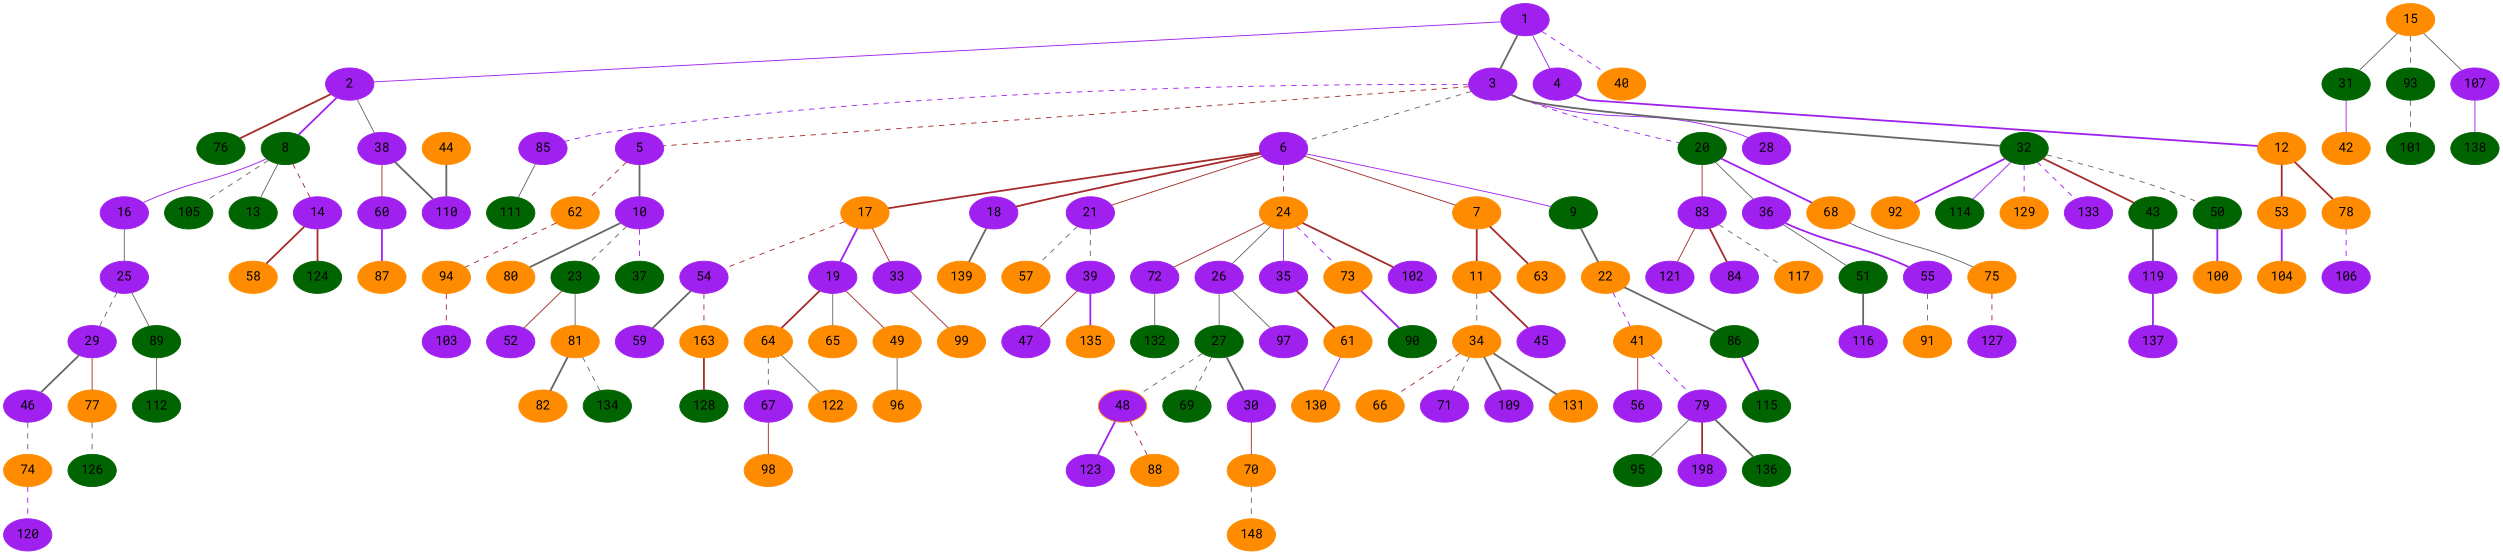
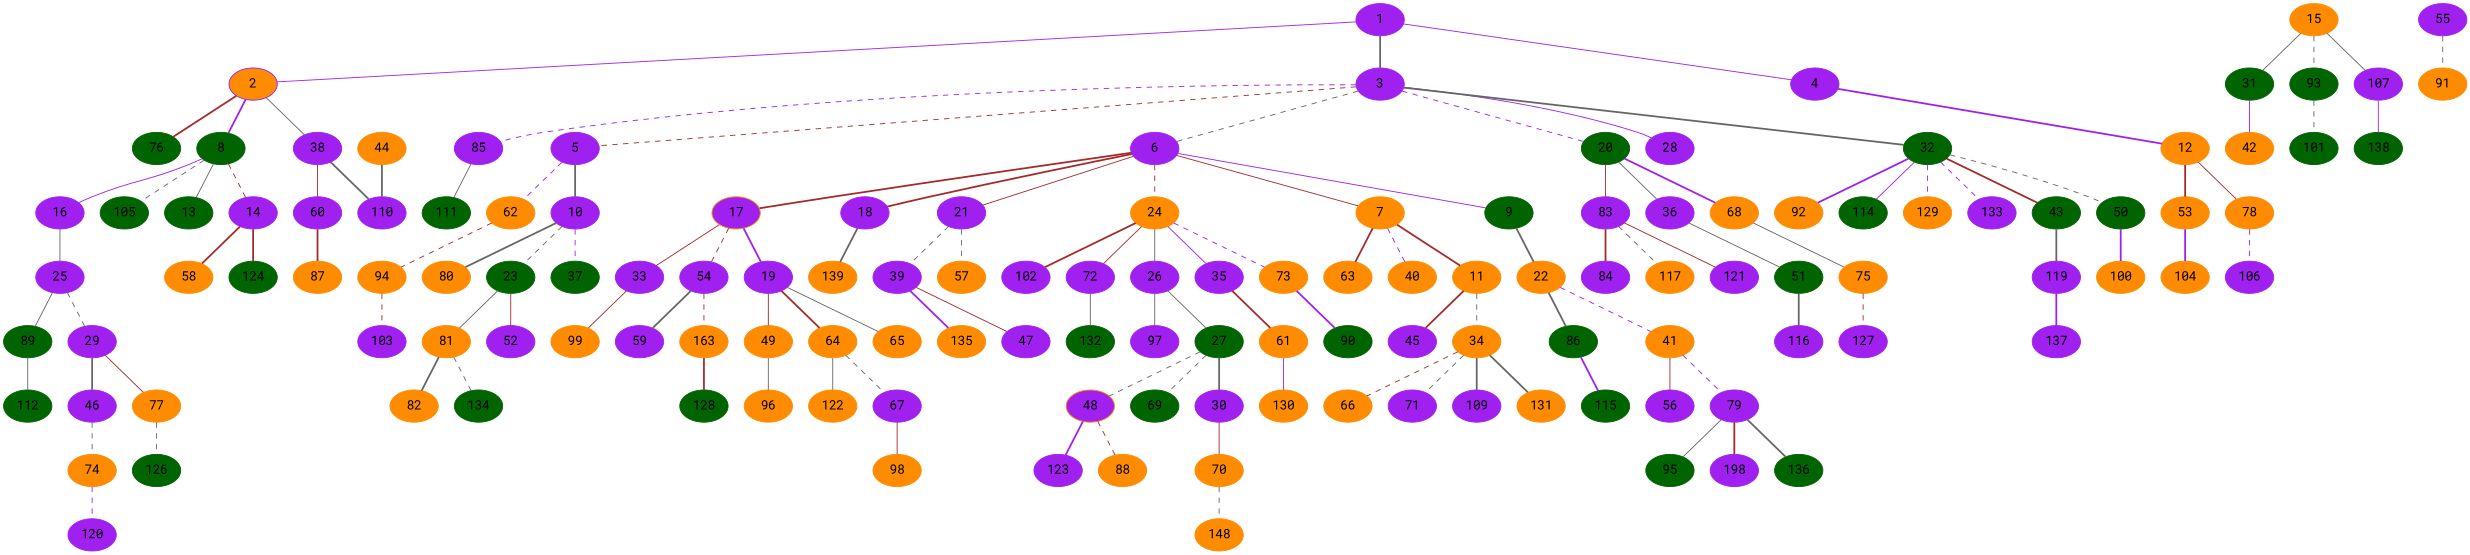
(1573, 52) -> (1396, 245)
(350, 84) -> (253, 84)
(607, 181) -> (543, 181)
(2314, 181) -> (2217, 181)
(865, 213) -> (736, 213)
(382, 245) -> (318, 245)
(1847, 245) -> none
